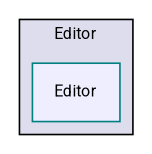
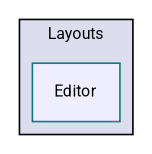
(76, 35) -> (76, 35)
